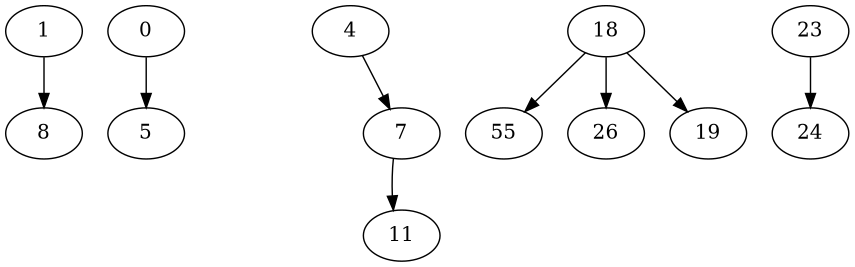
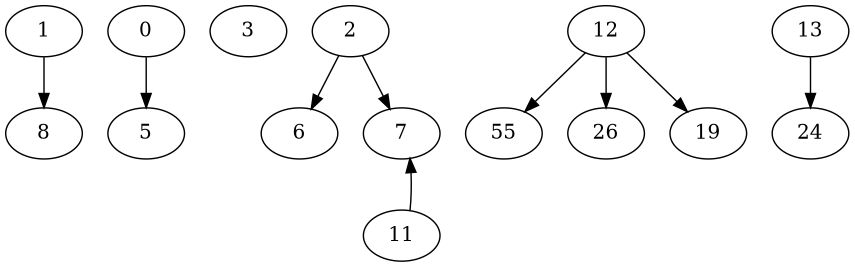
none -> (248, 31)
(351, 31) -> (351, 31)
(606, 31) -> (606, 31)
(811, 31) -> (811, 31)
none -> (300, 133)
(392, 177) -> (411, 192)
